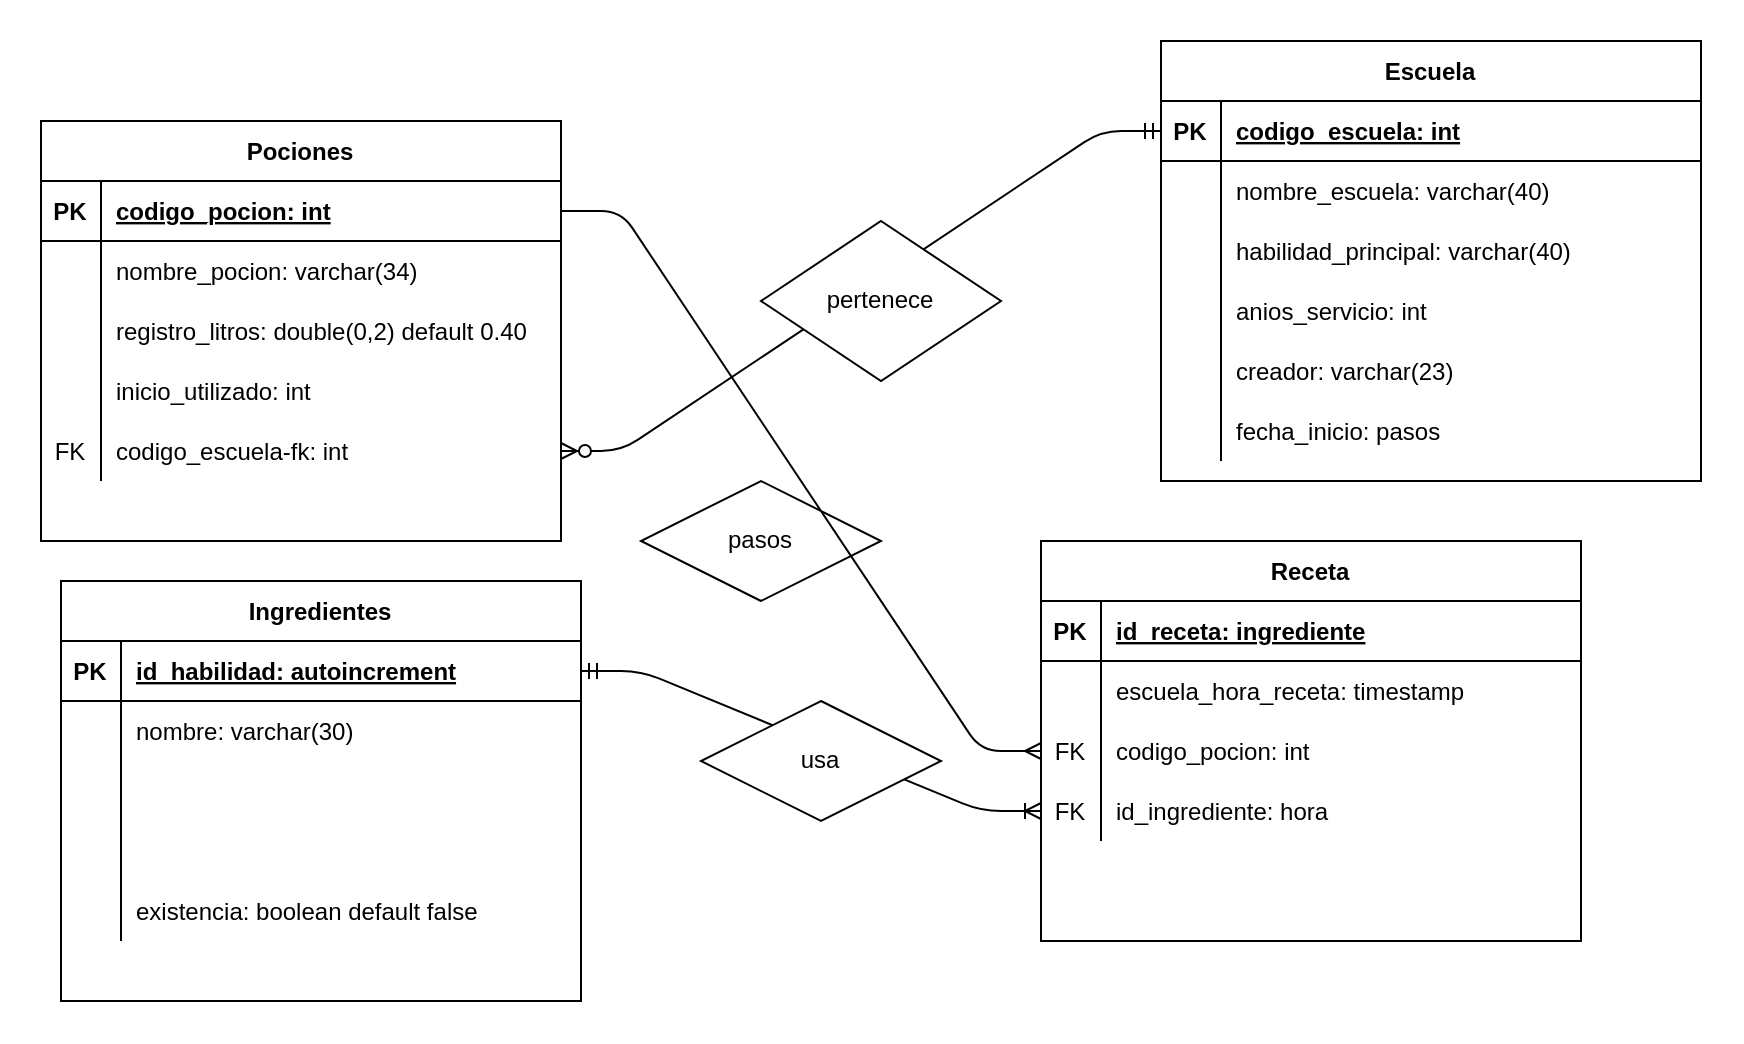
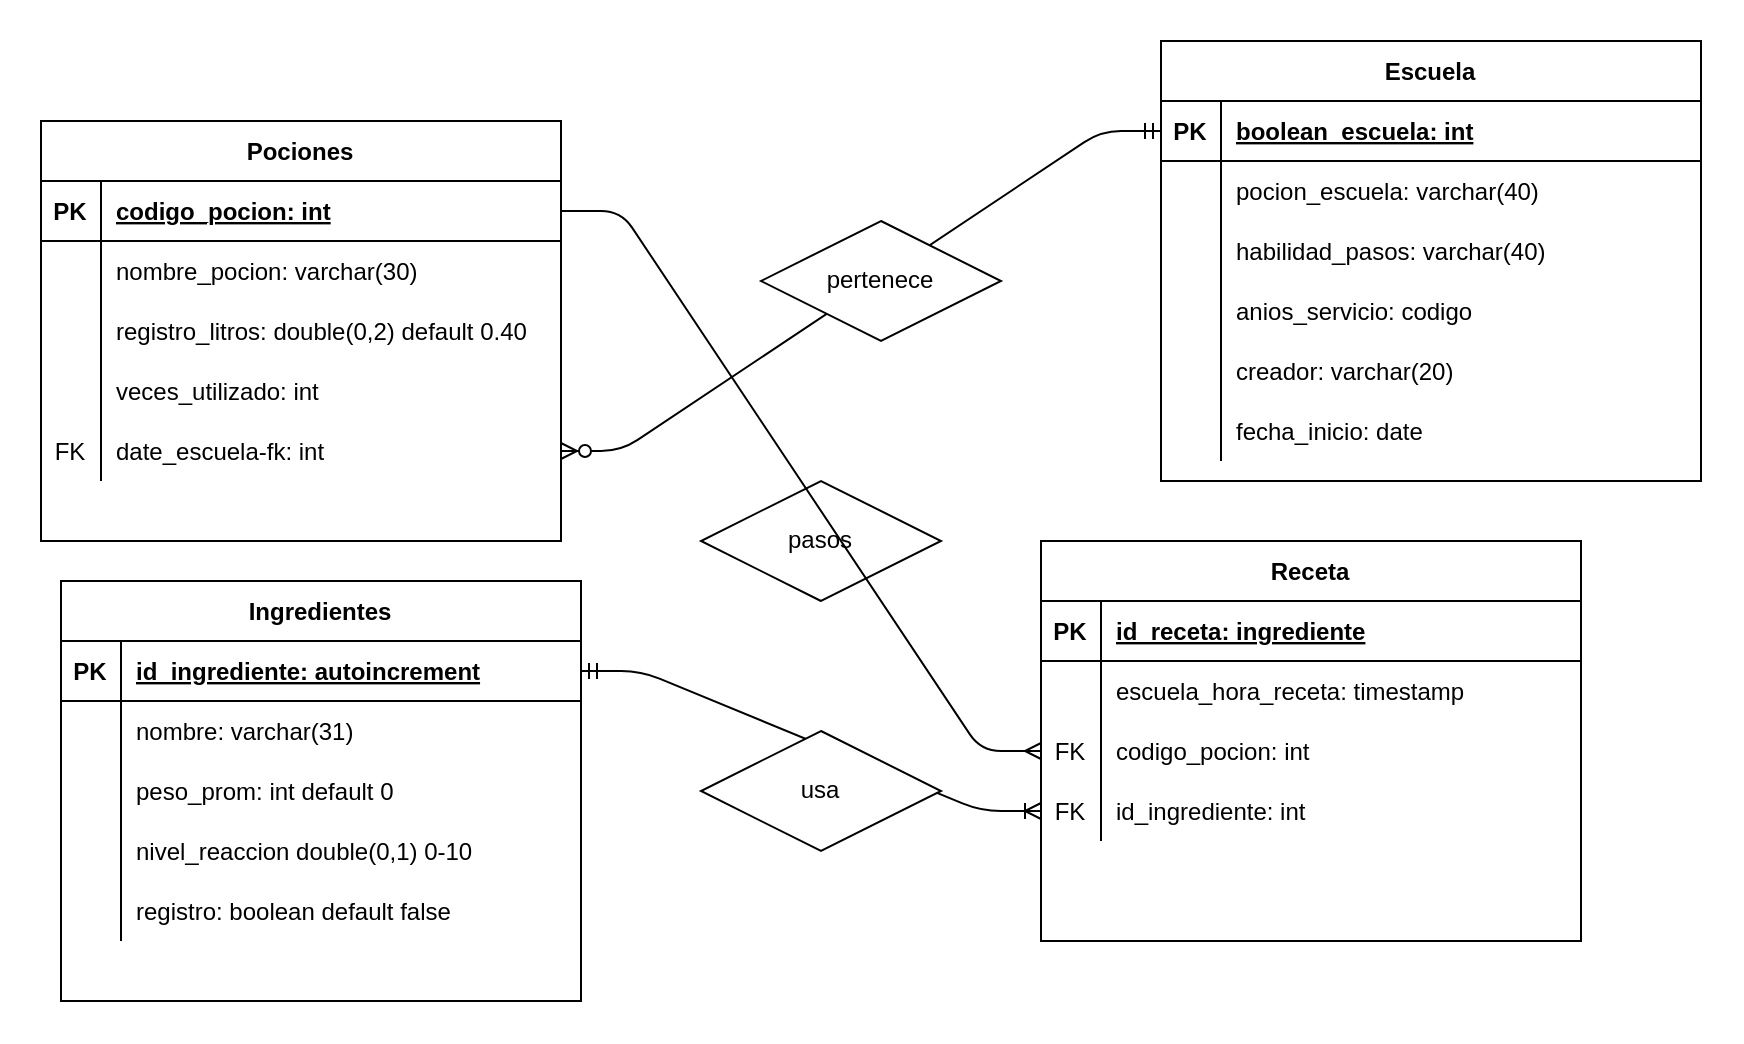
(1348, 132) -> (1355, 132)
(1408, 192) -> (1405, 192)
(1426, 252) -> (1409, 252)
(281, 272) -> (281, 272)
(881, 301) -> (881, 281)
(1345, 312) -> (1365, 312)
(1364, 372) -> (1364, 372)
(229, 392) -> (232, 392)
(1348, 432) -> (1341, 432)
(248, 452) -> (238, 452)
(761, 541) -> (821, 541)
(296, 672) -> (312, 672)
(257, 732) -> (257, 732)
(821, 761) -> (821, 791)
none -> (351, 791)
(1235, 812) -> (1225, 812)
none -> (351, 851)
(330, 912) -> (319, 912)
